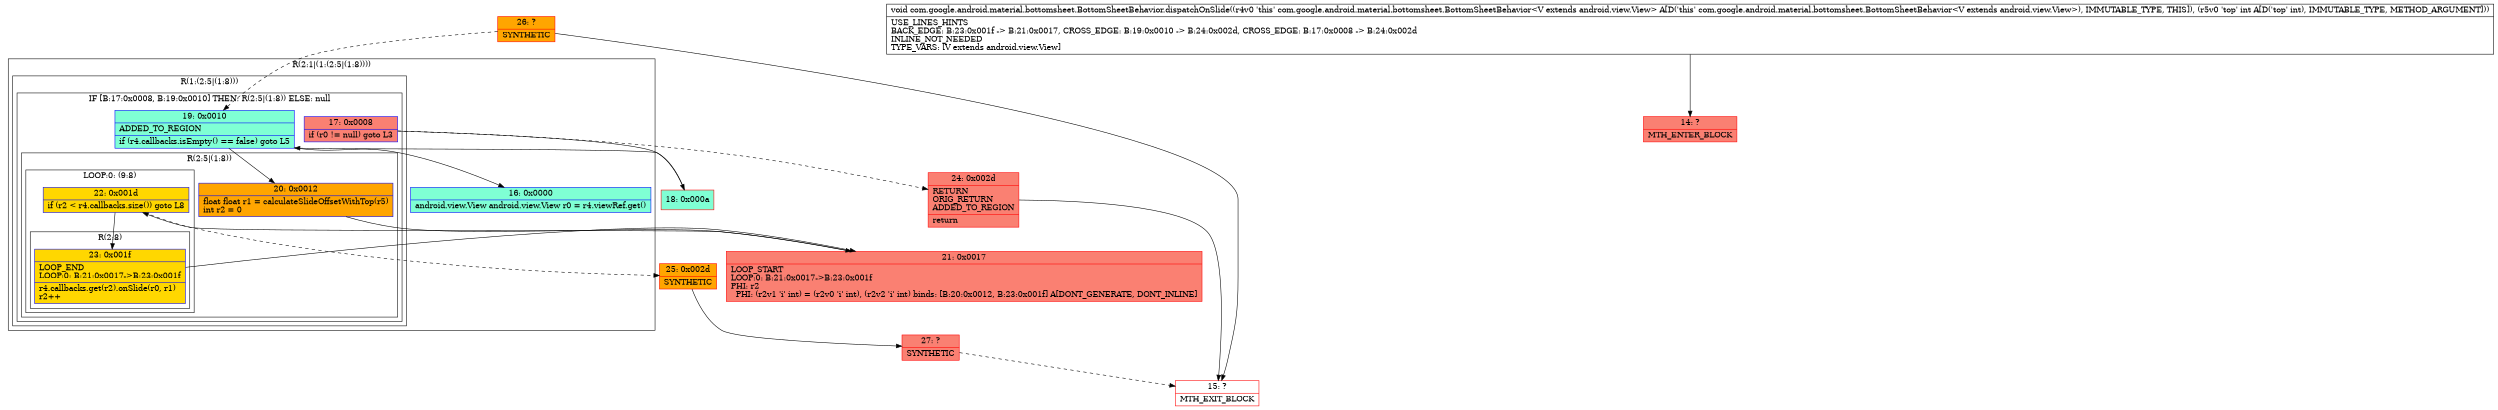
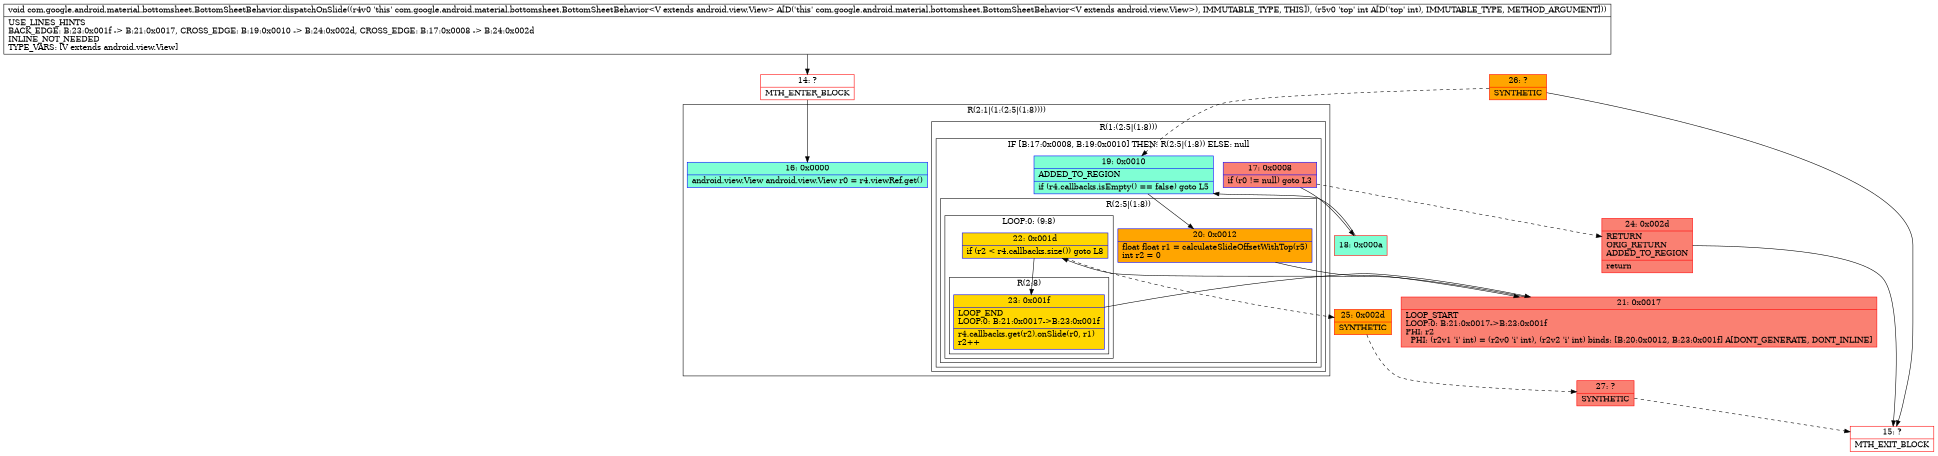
(1690, 129) -> (807, 87)
(414, 156) -> (807, 128)
(783, 340) -> (1458, 385)
